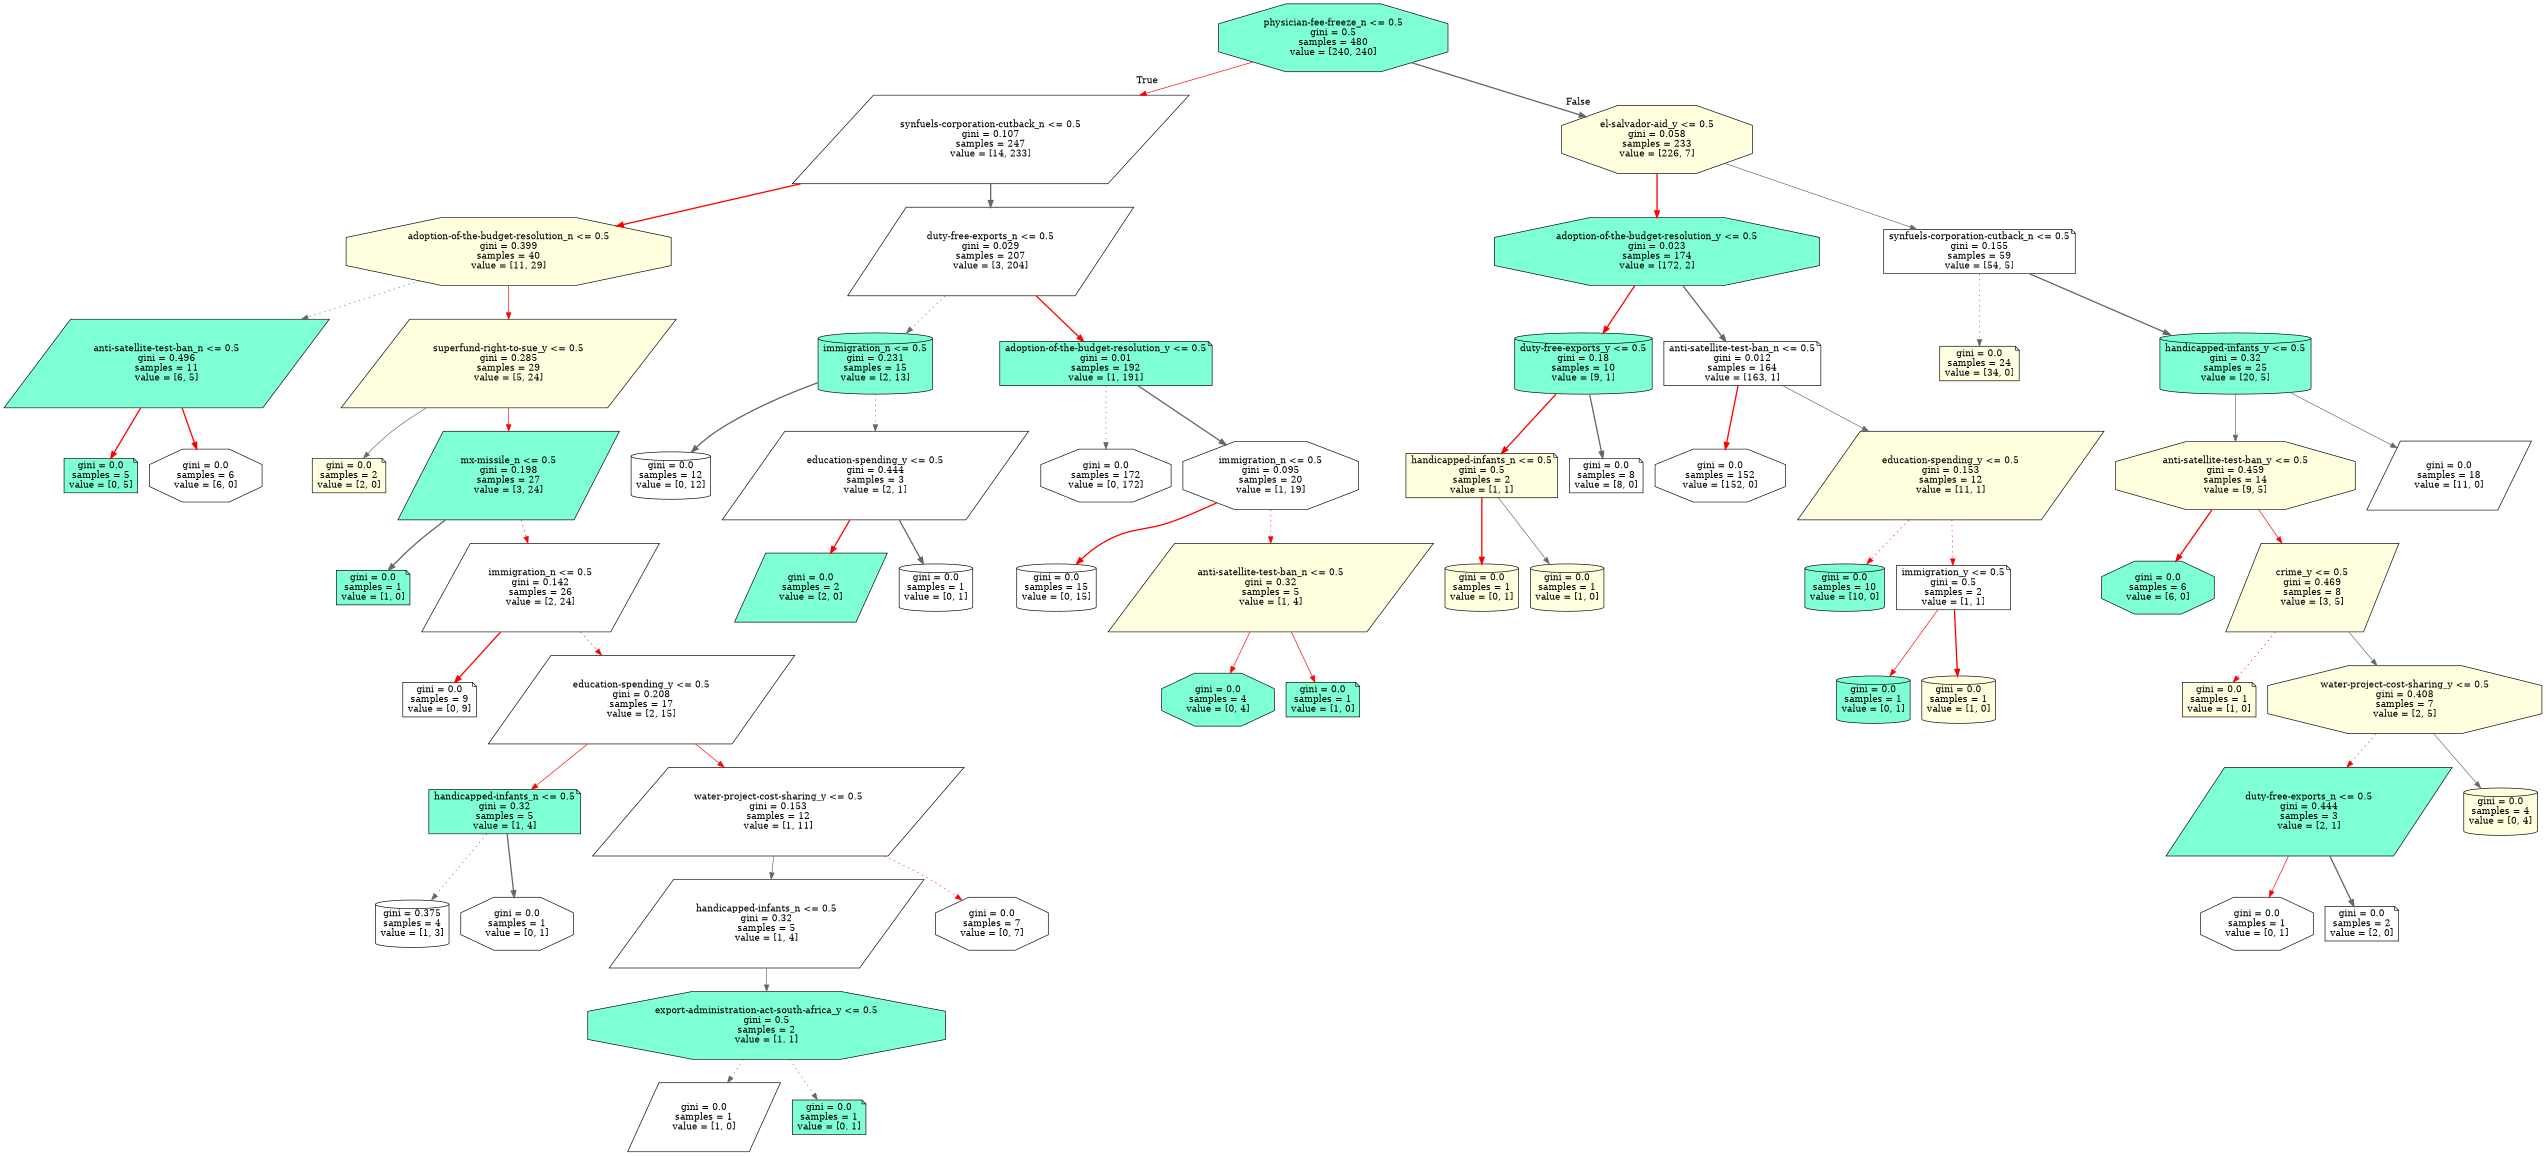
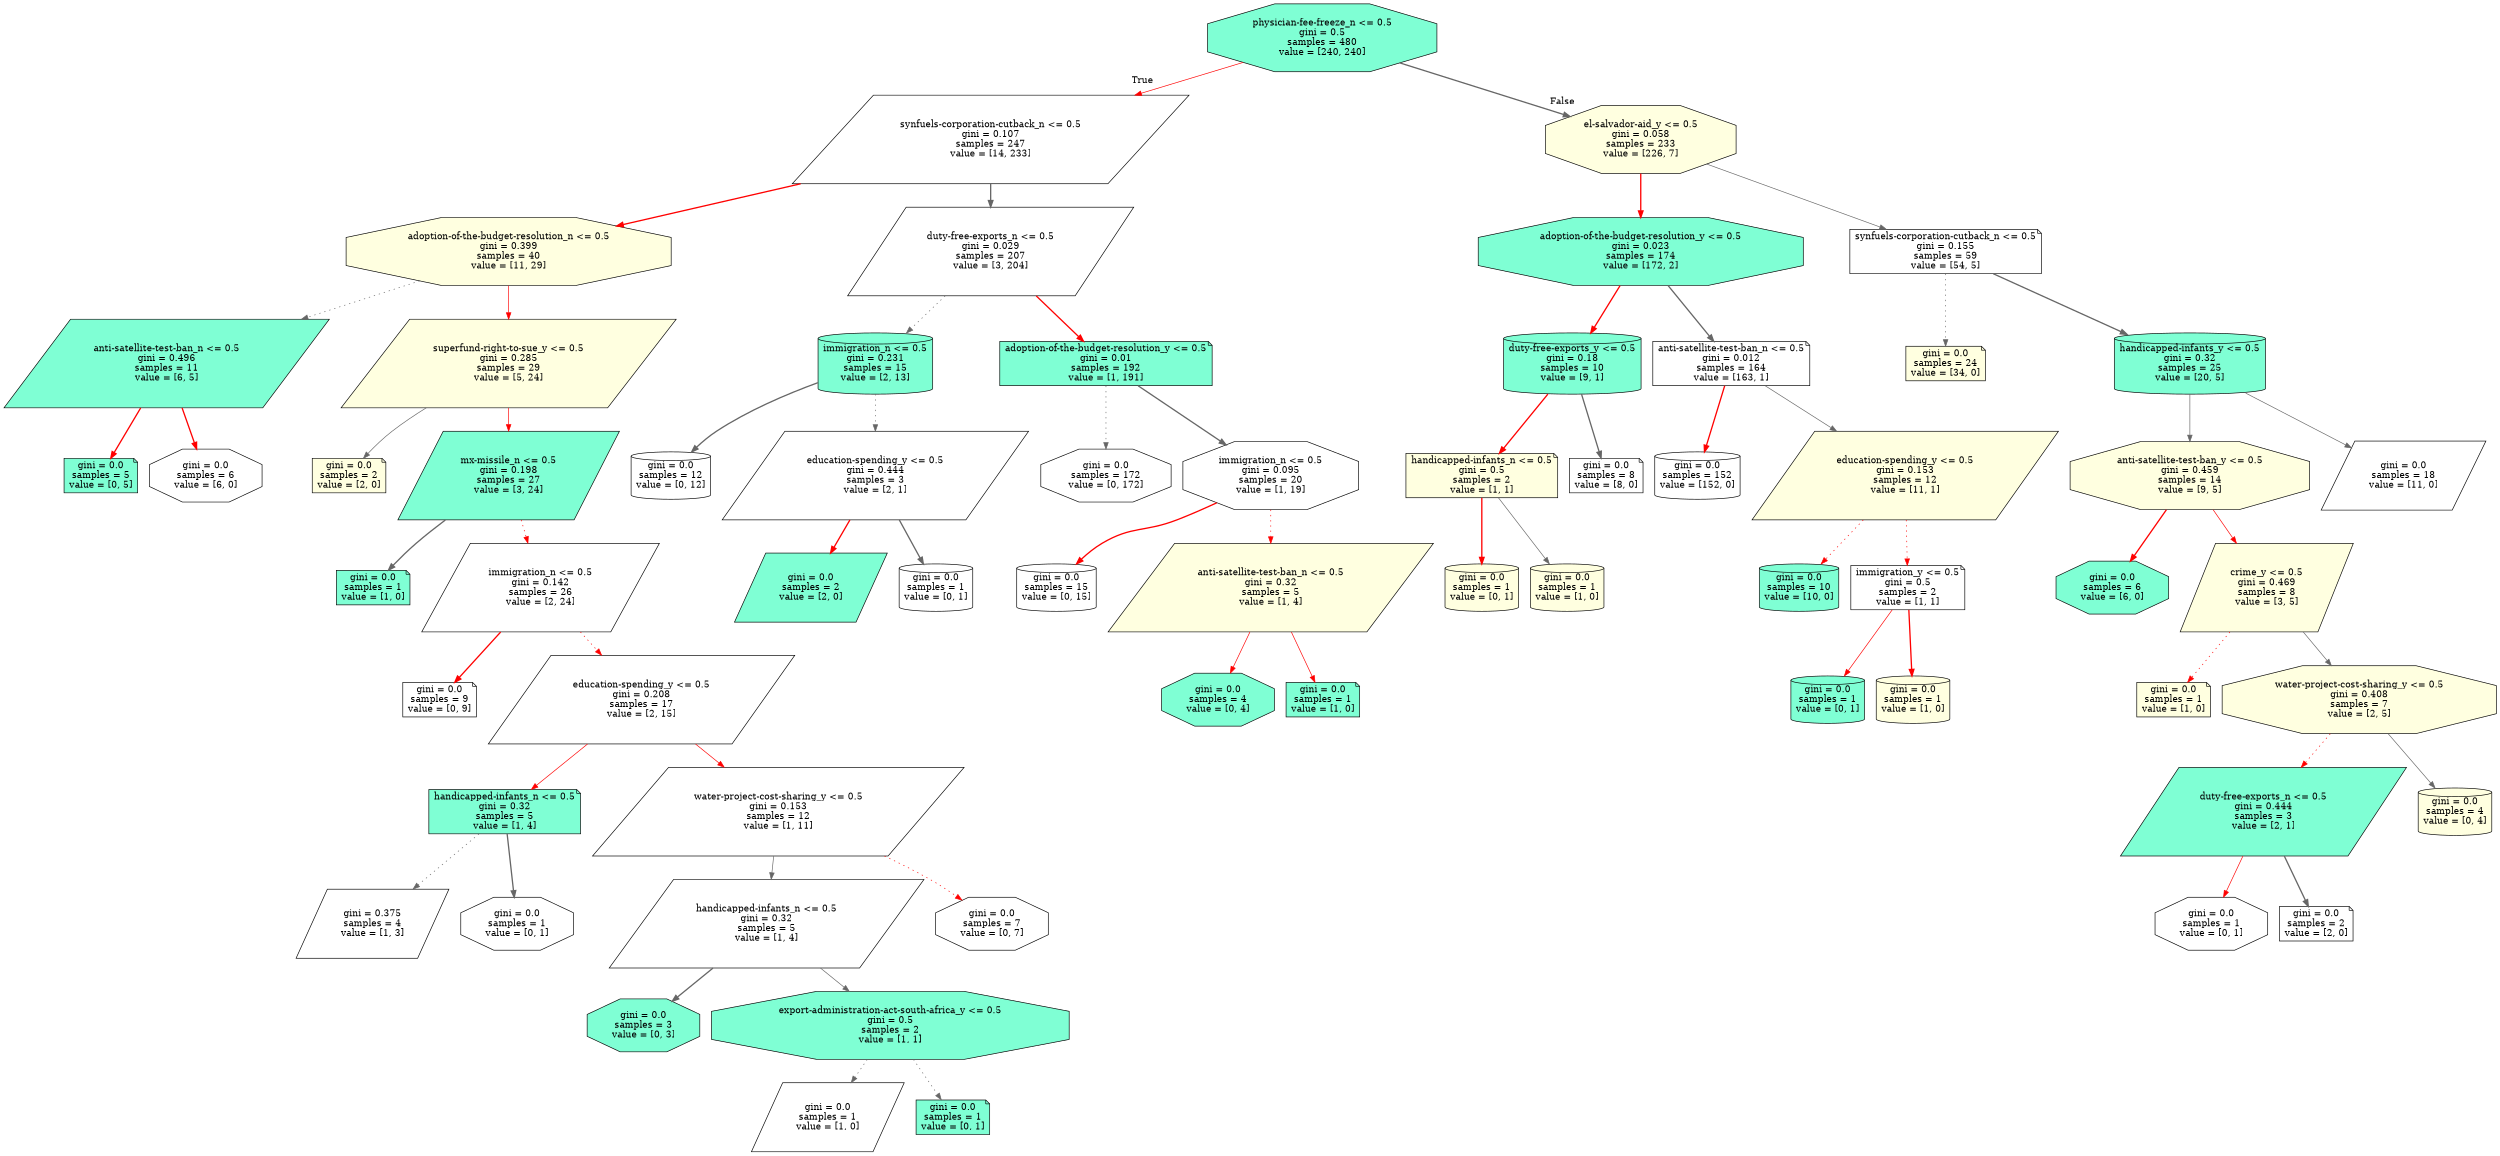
(1720, 476) -> (1697, 476)
(412, 924) -> (373, 924)
none -> (643, 1025)
